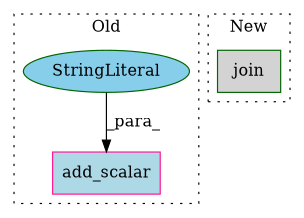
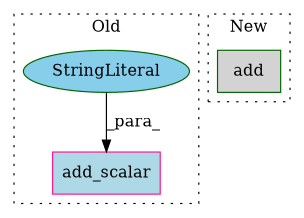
(249, 71) -> (249, 71)
